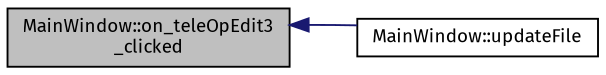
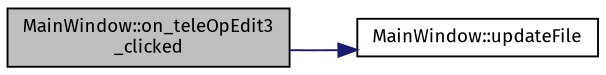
(333, 25) -> (314, 50)
